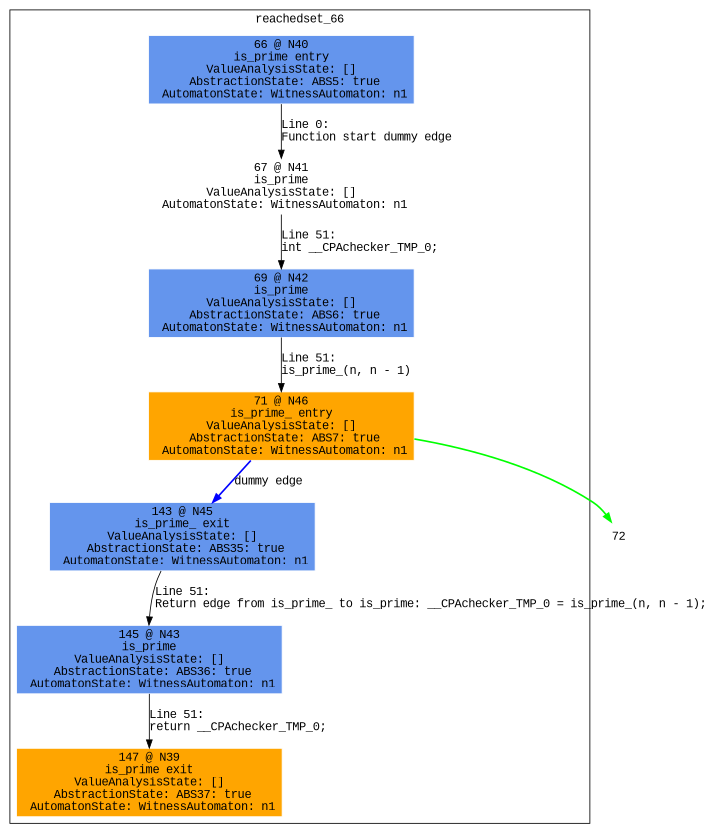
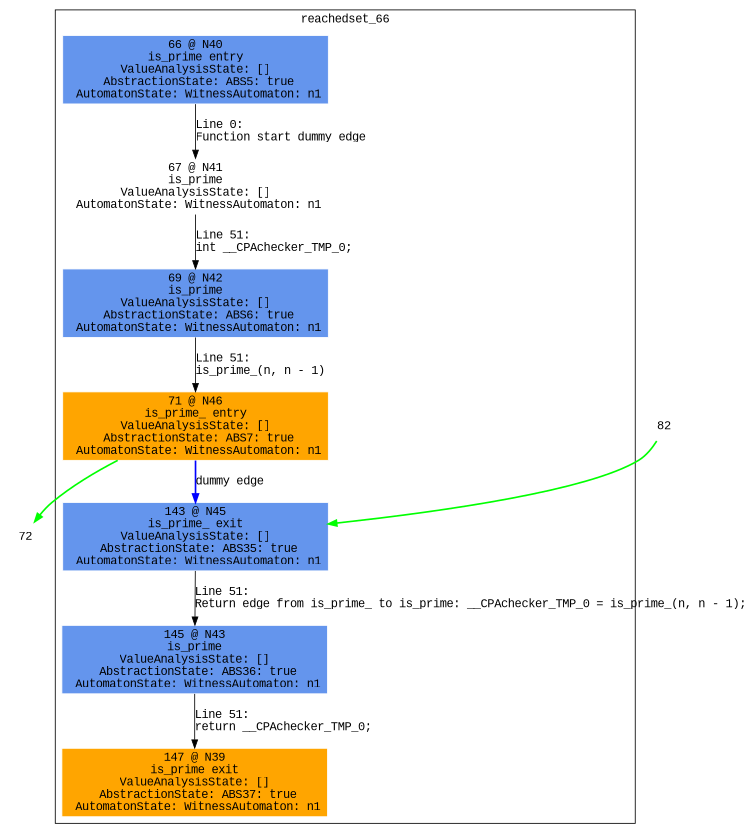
none -> (664, 426)
